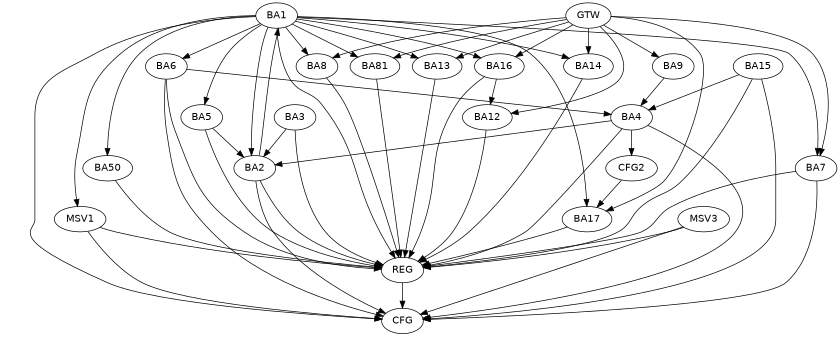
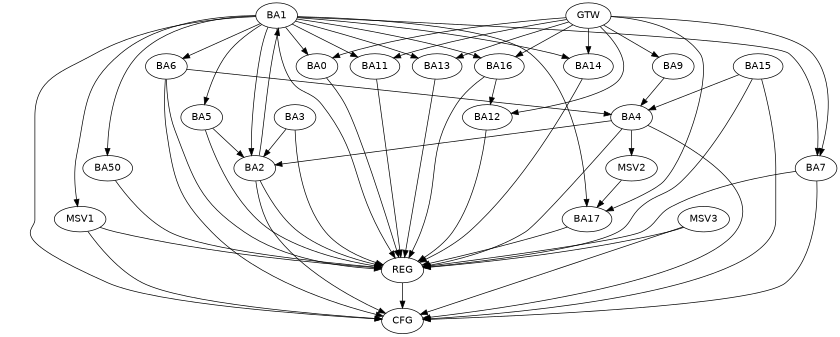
(317, 66) -> (317, 66)
(375, 66) -> (375, 66)
(632, 168) -> (632, 168)
